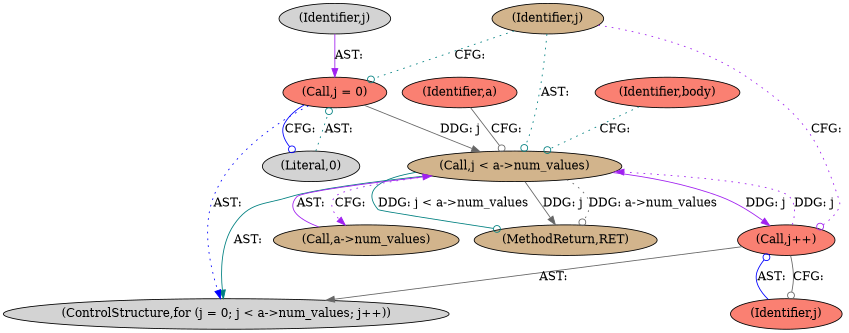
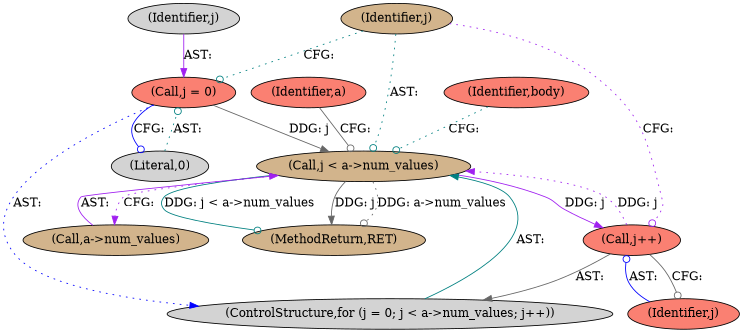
(288, 197) -> (510, 241)
